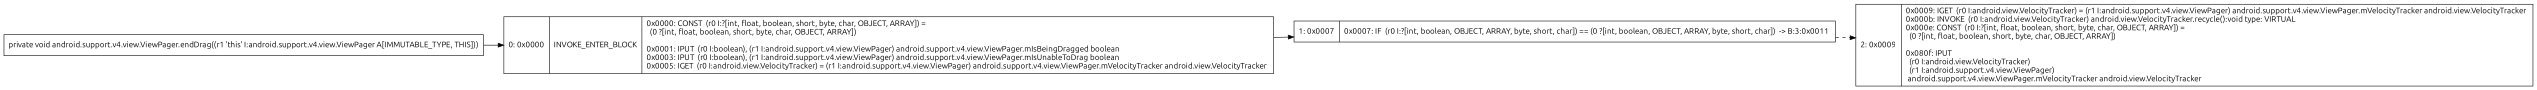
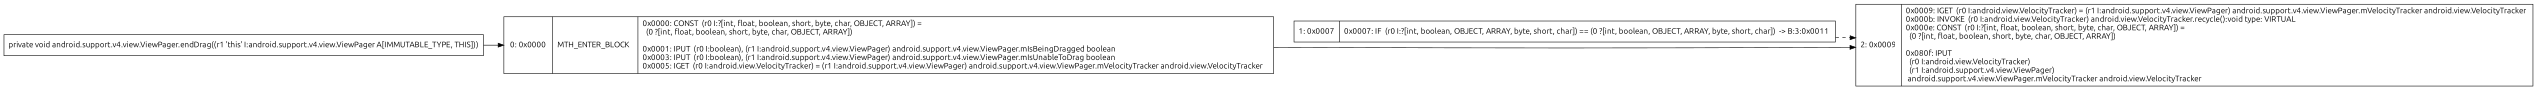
(1281, 37) -> (1562, 48)
(596, 45) -> (593, 45)
